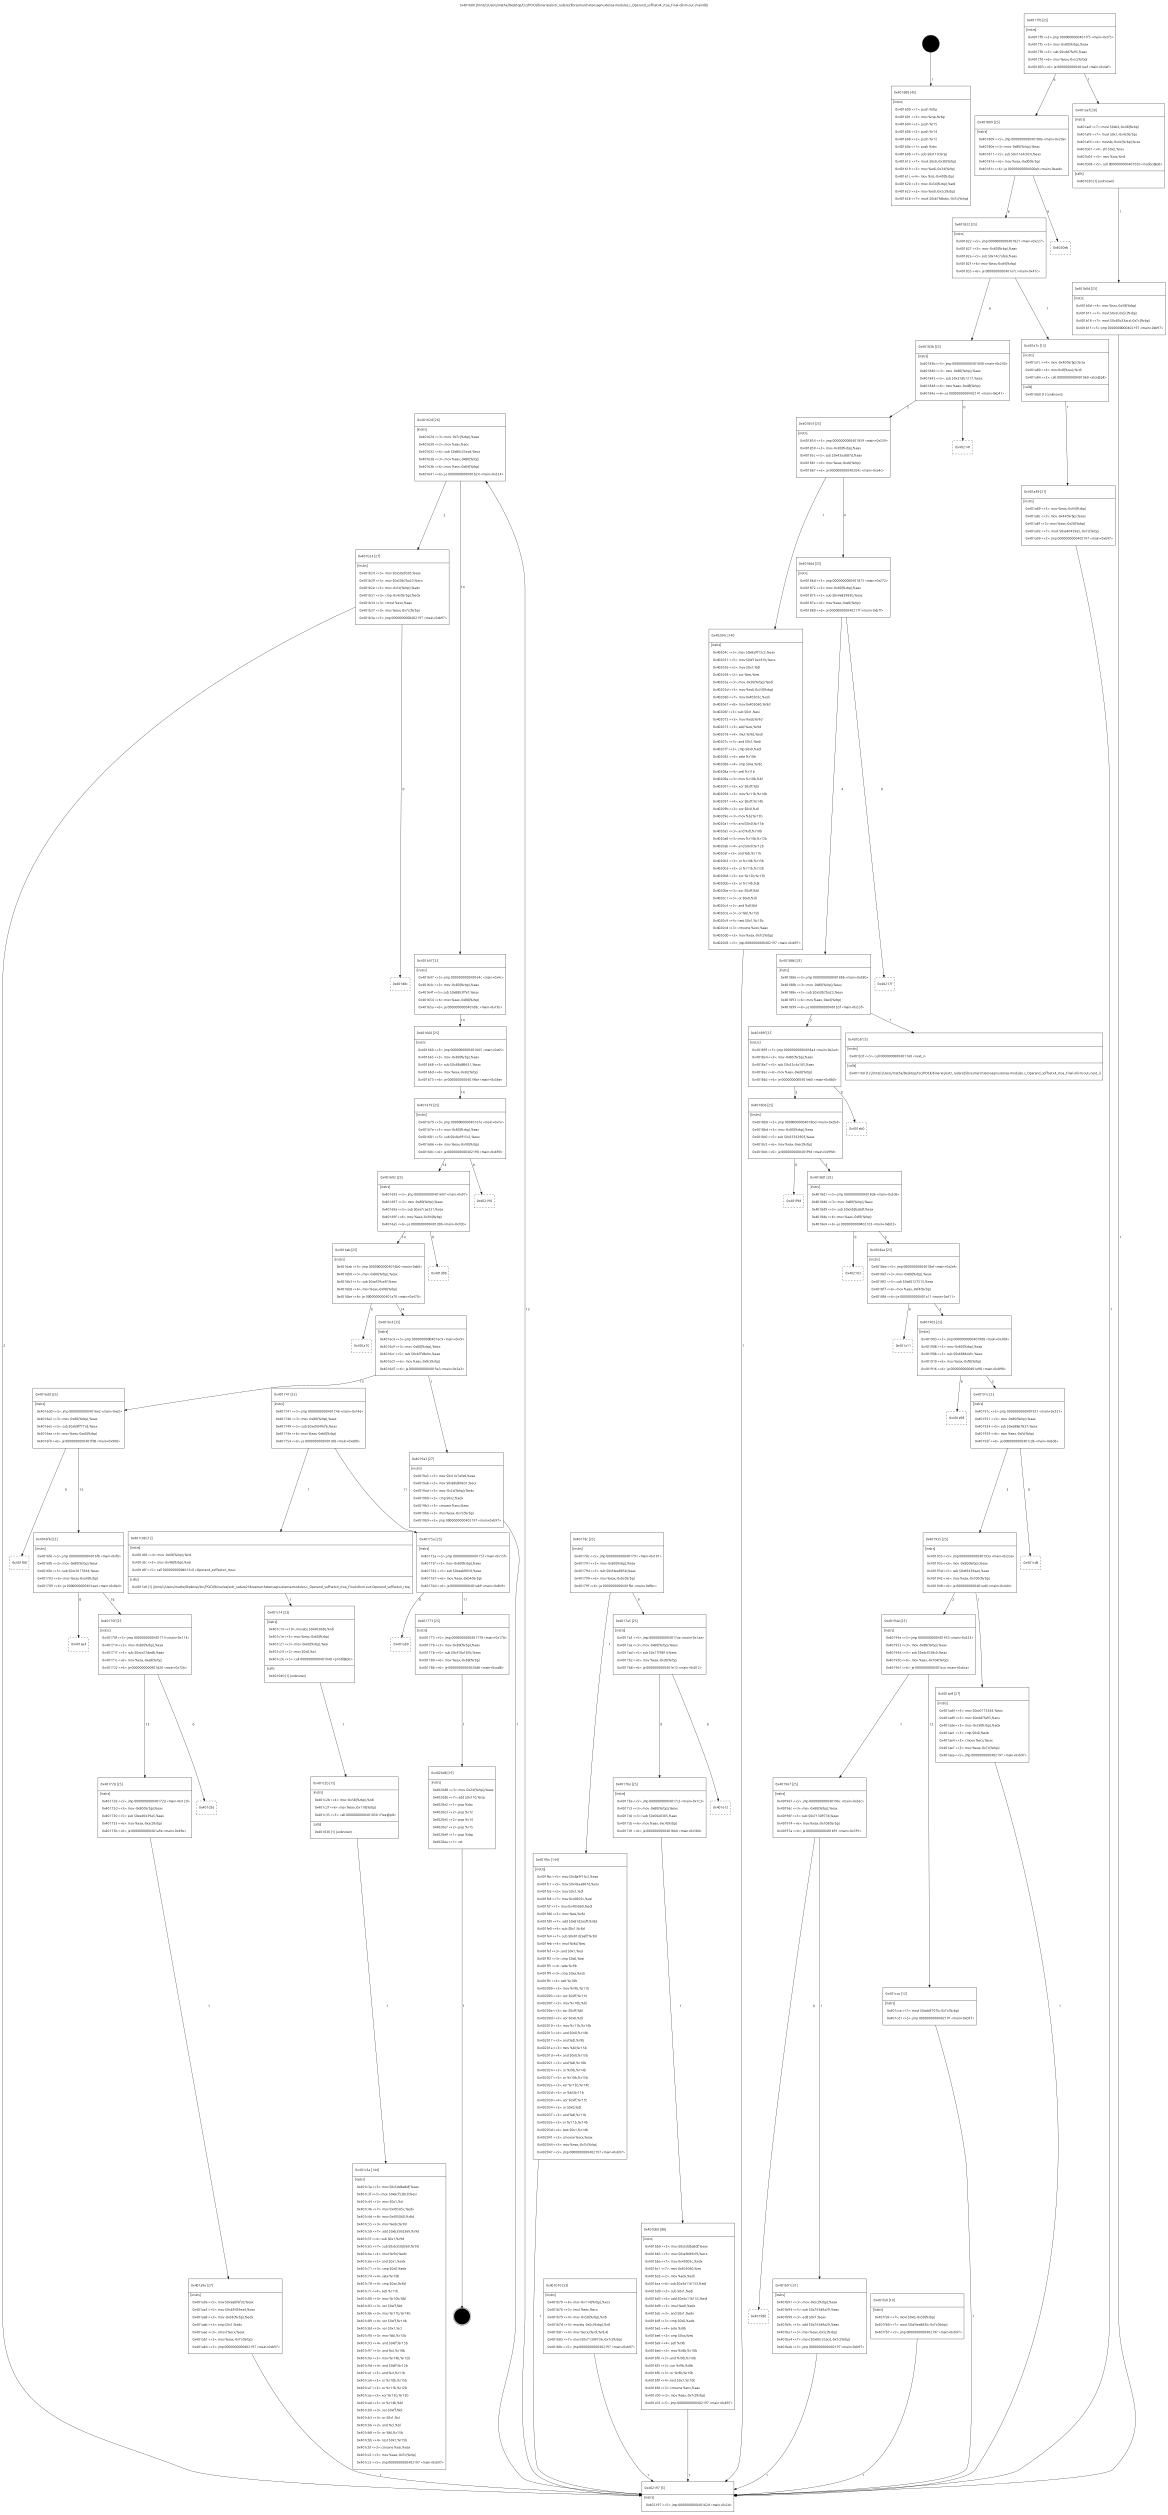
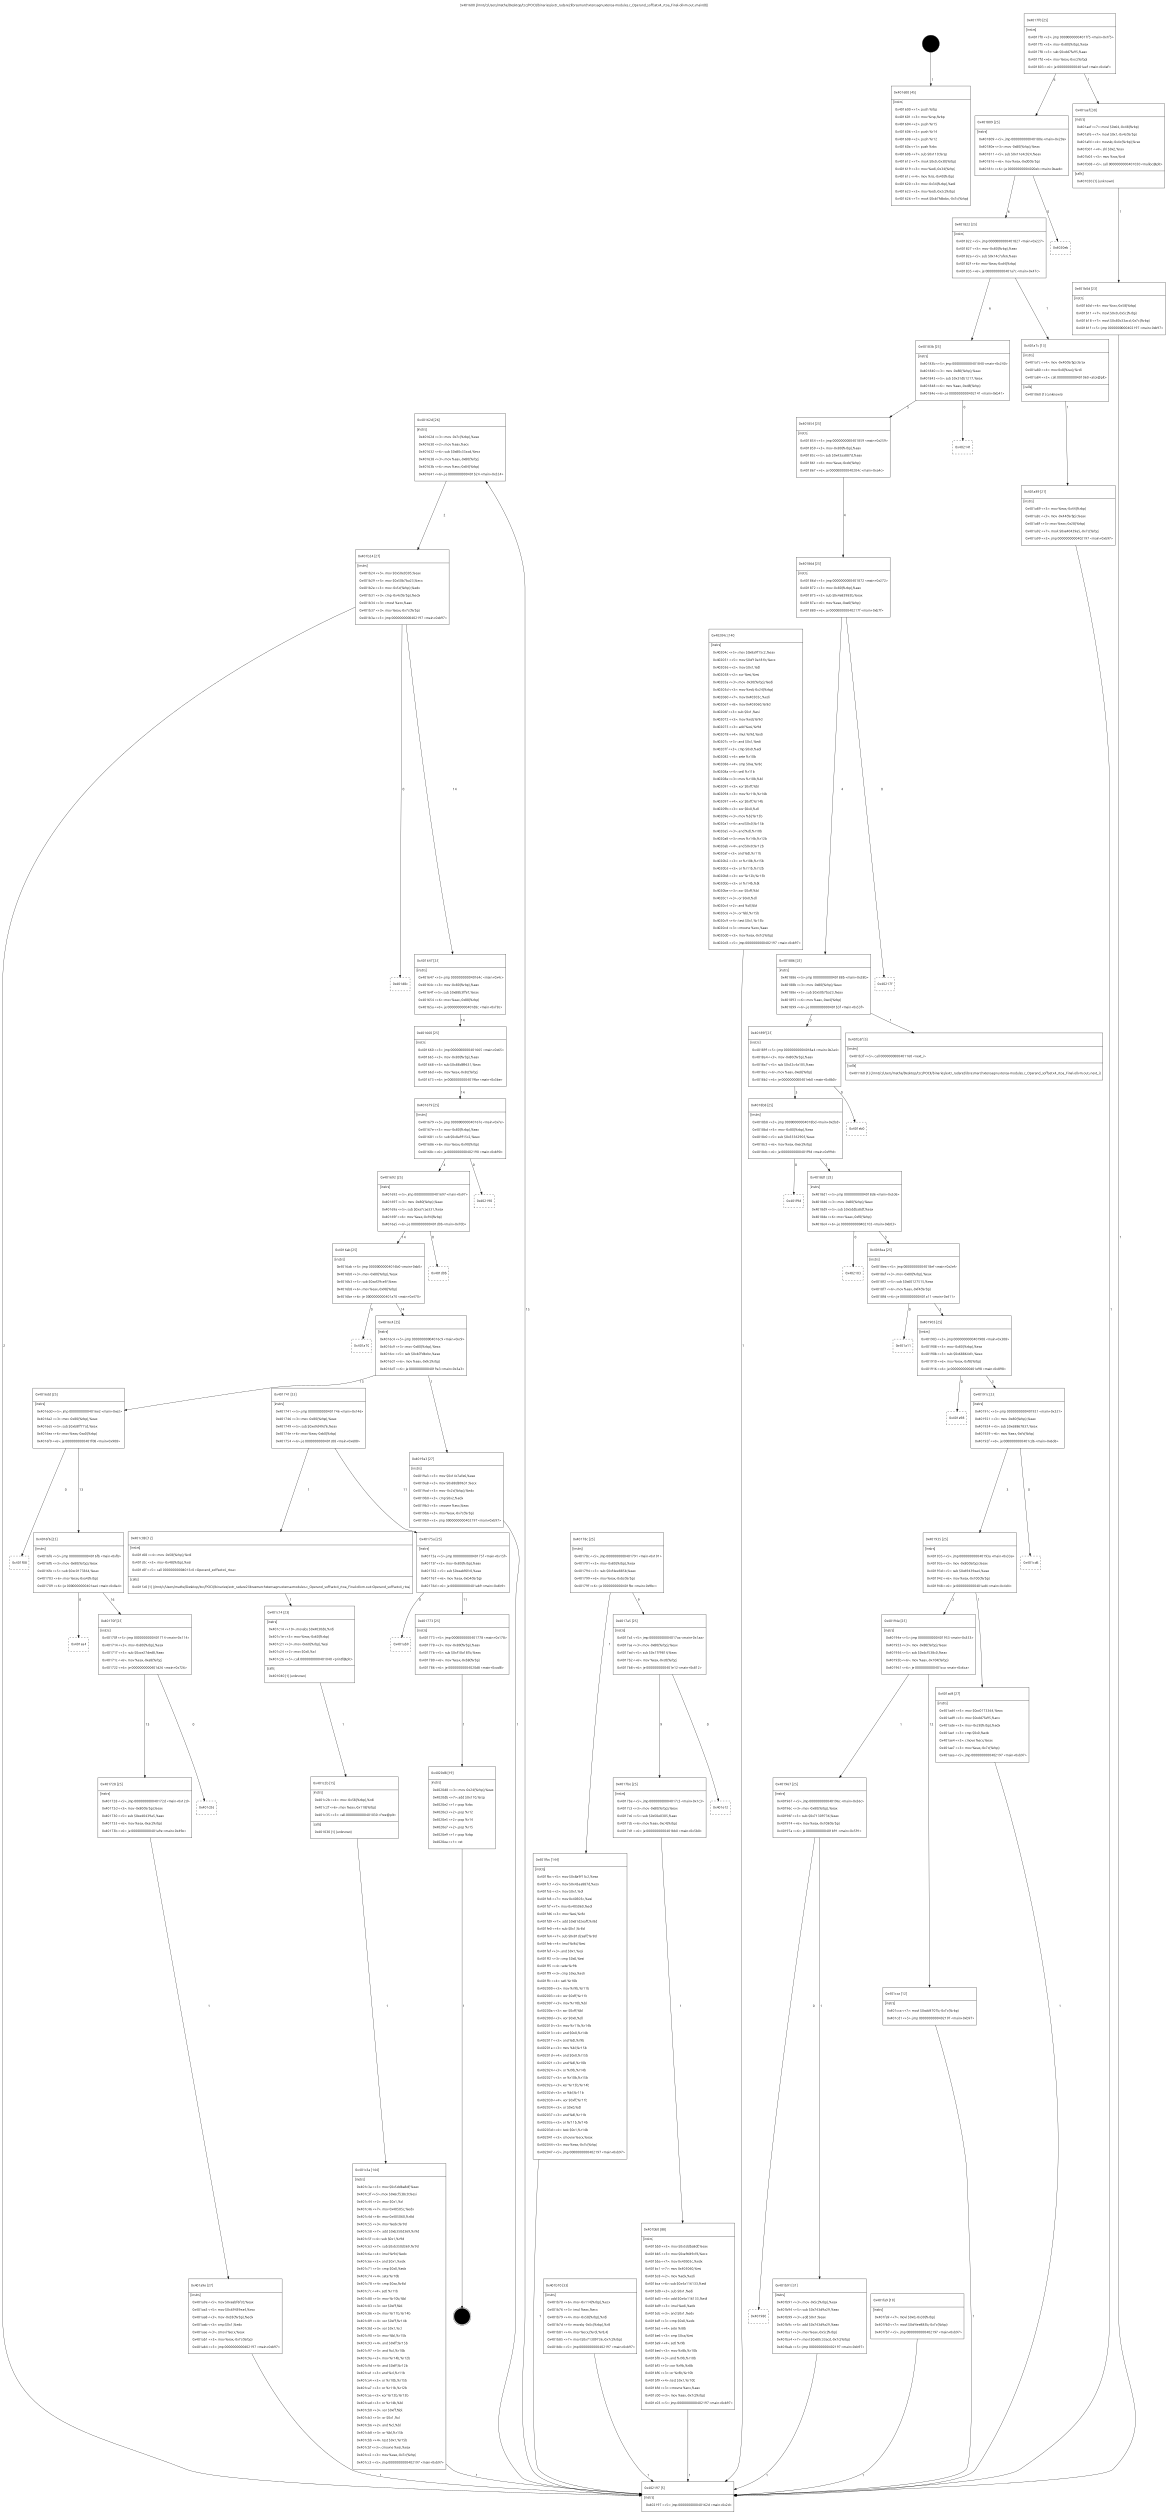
(794, 550) -> none
(460, 717) -> (426, 789)
(444, 1165) -> (444, 1165)
none -> (541, 2486)
